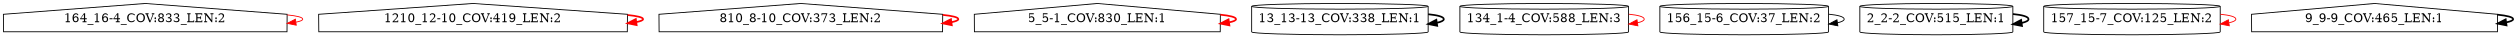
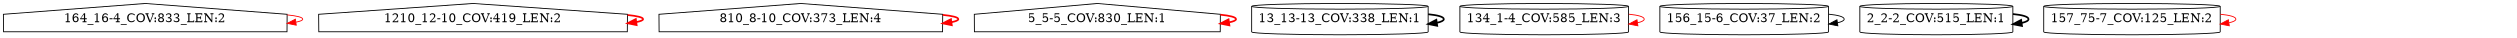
(801, 19) -> (801, 19)
(1097, 19) -> (1097, 19)
(1544, 19) -> (1544, 19)
(2132, 19) -> (2132, 19)
(2375, 19) -> none
